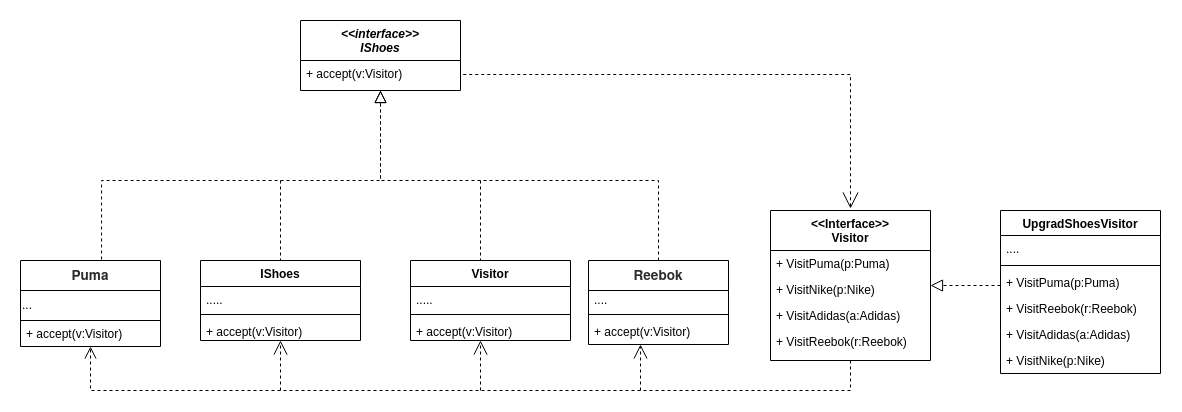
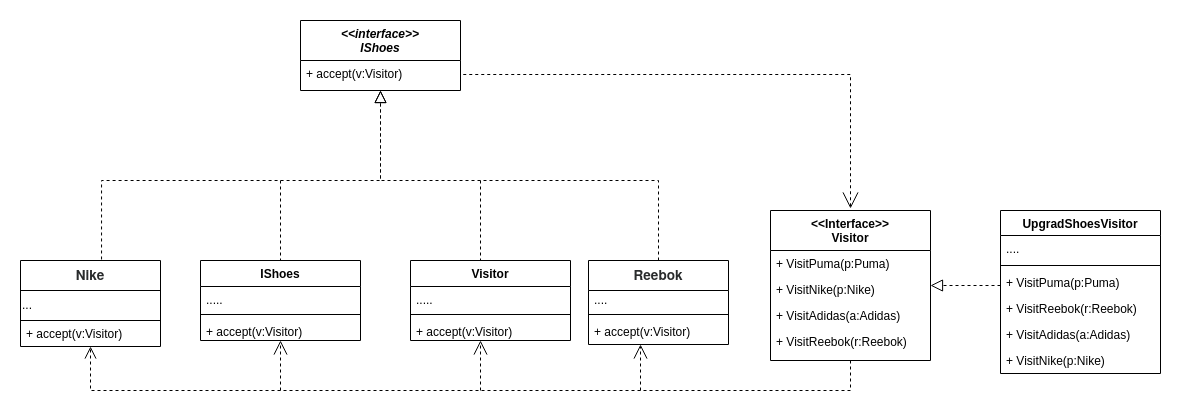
(91, 276) -> (91, 276)
